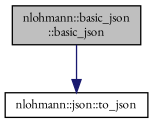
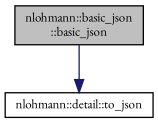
(77, 105) -> (79, 105)
